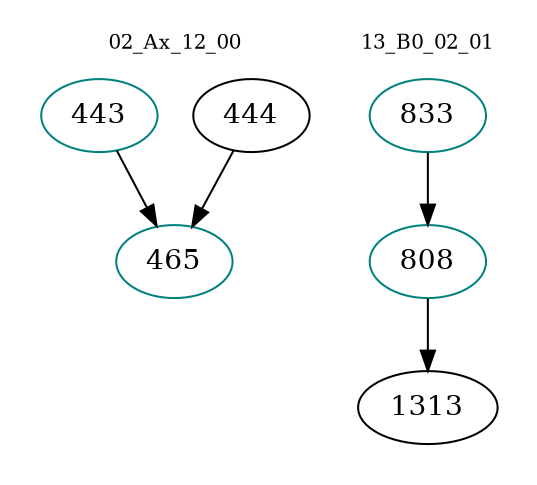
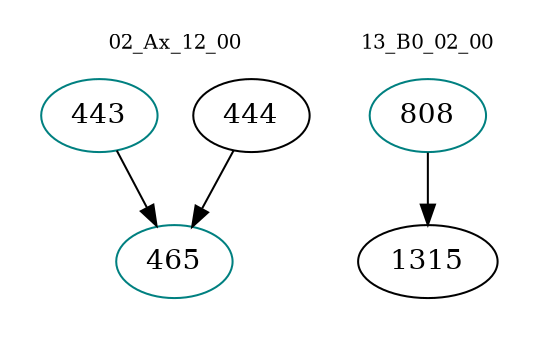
(428, 44) -> (428, 44)
(428, 116) -> none
(428, 408) -> (428, 262)
